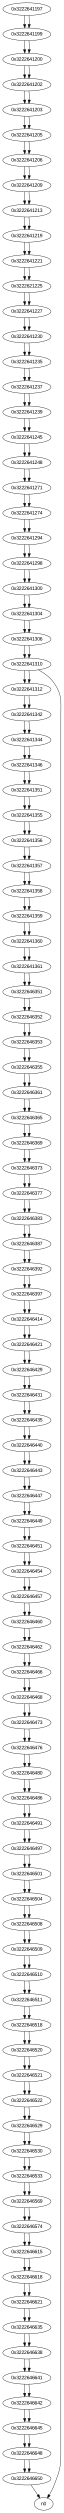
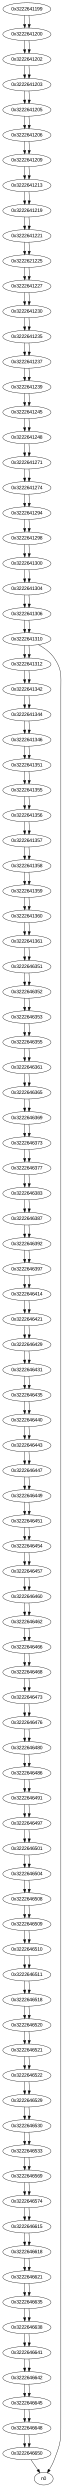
(27, 9) -> none
